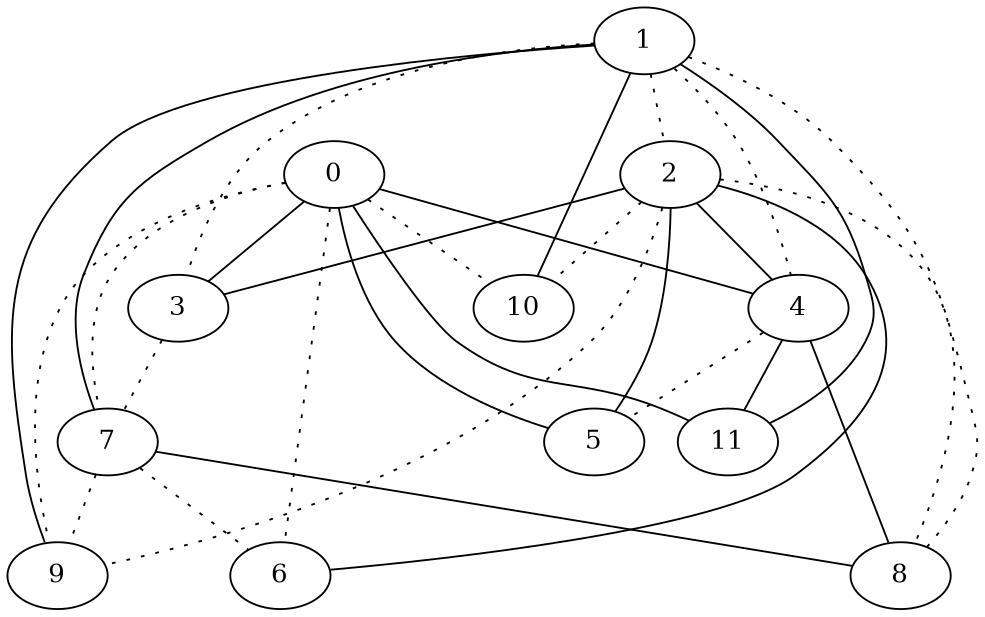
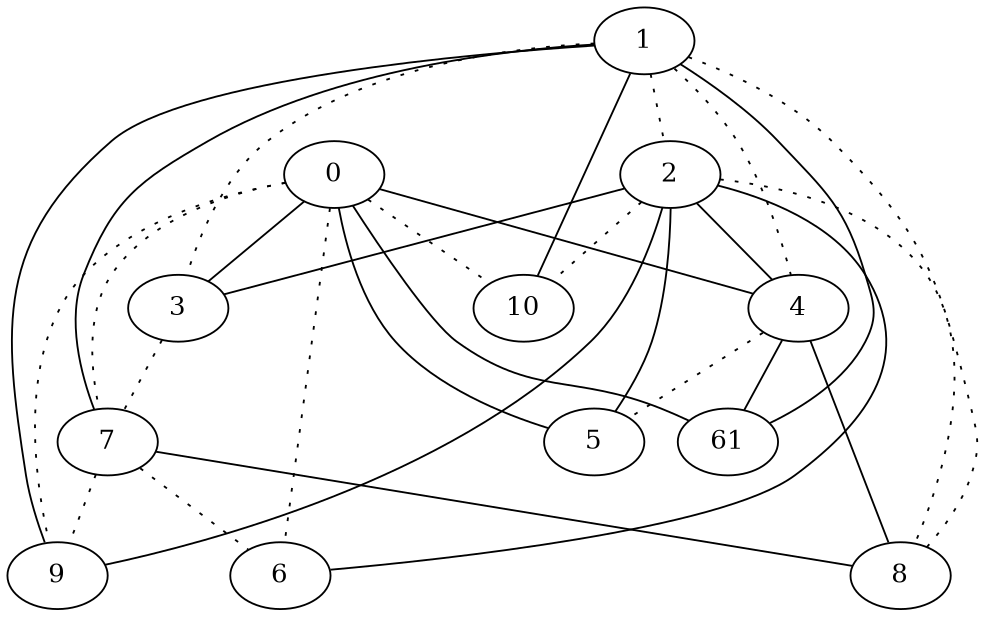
(728, 442) -> (728, 442)
(432, 451) -> (432, 451)
